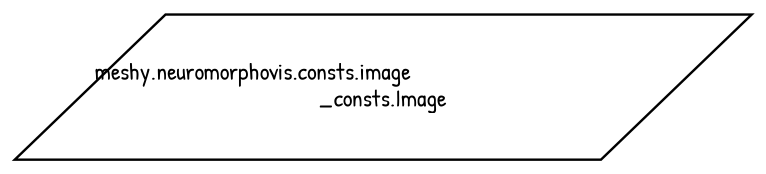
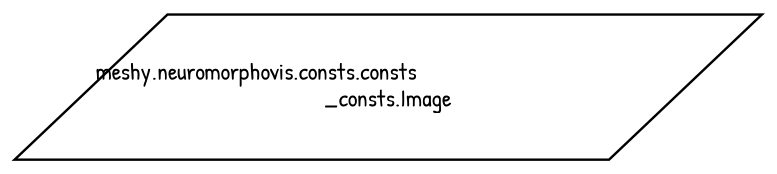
(383, 87) -> (388, 87)
